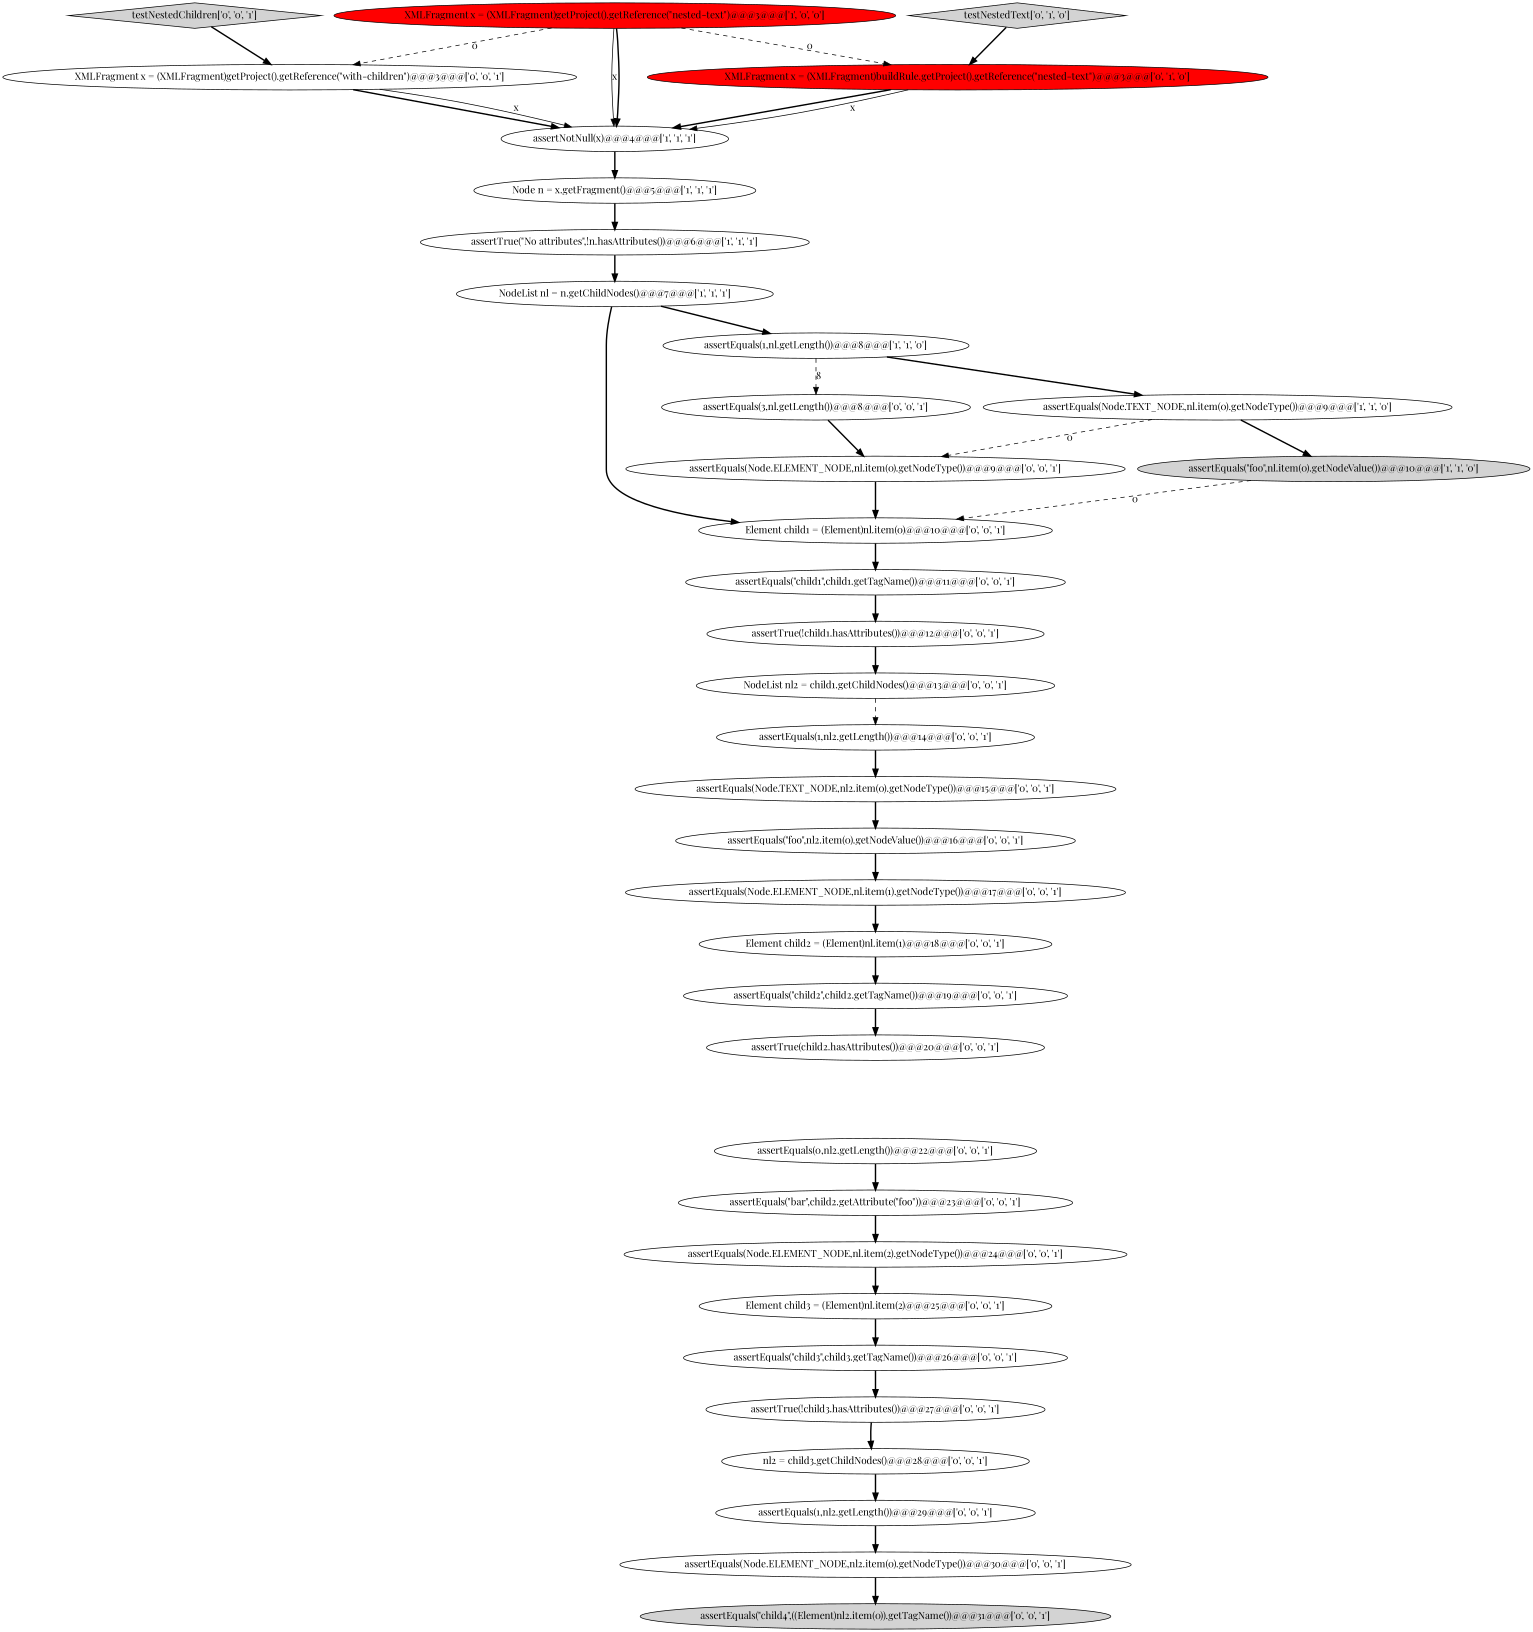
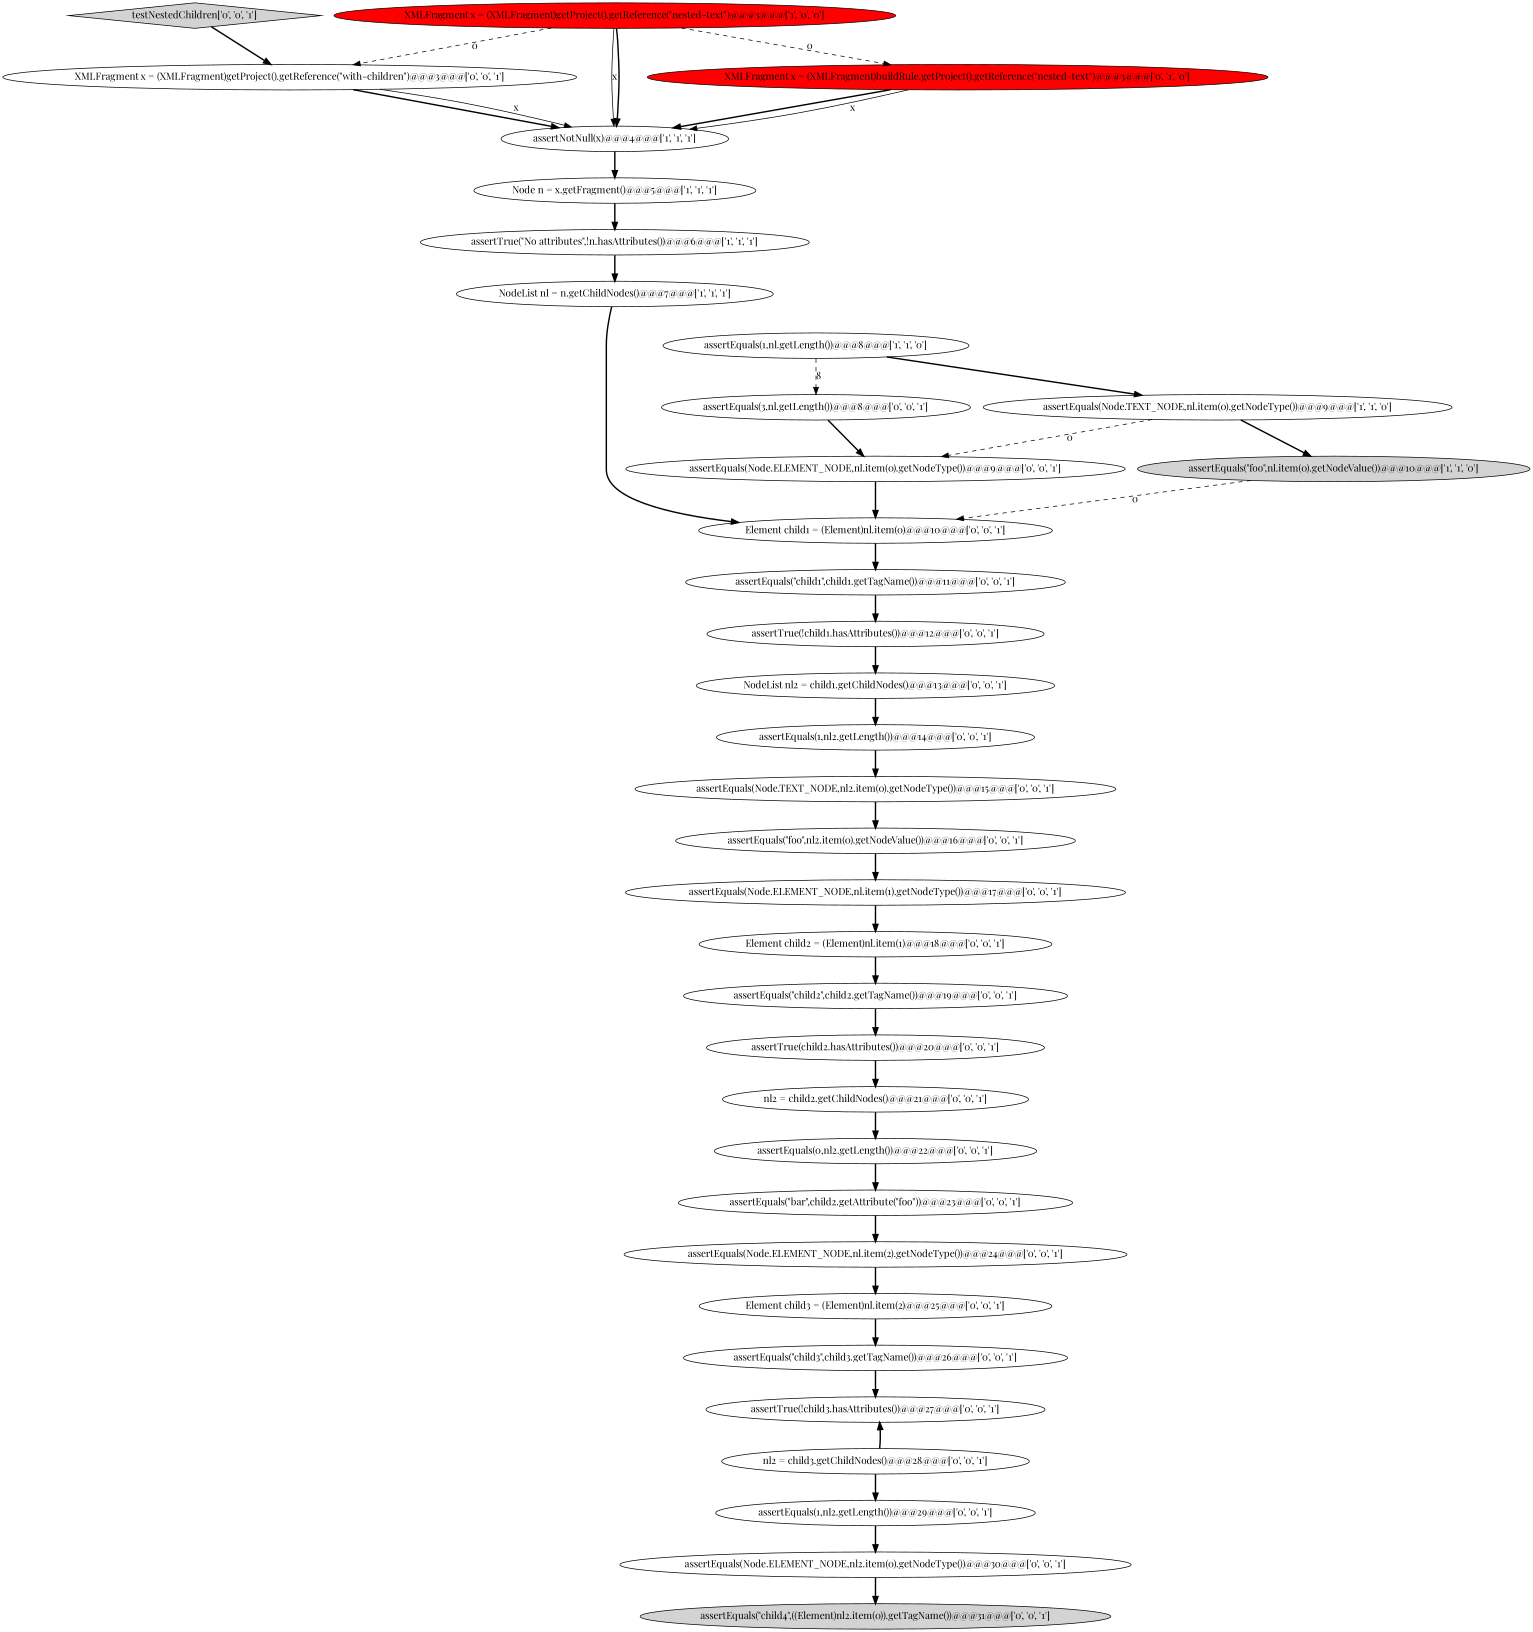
(1017, 16) -> none
(712, 319) -> none
(876, 708) -> (876, 708)
none -> (876, 1099)
(871, 1432) -> (880, 1439)
